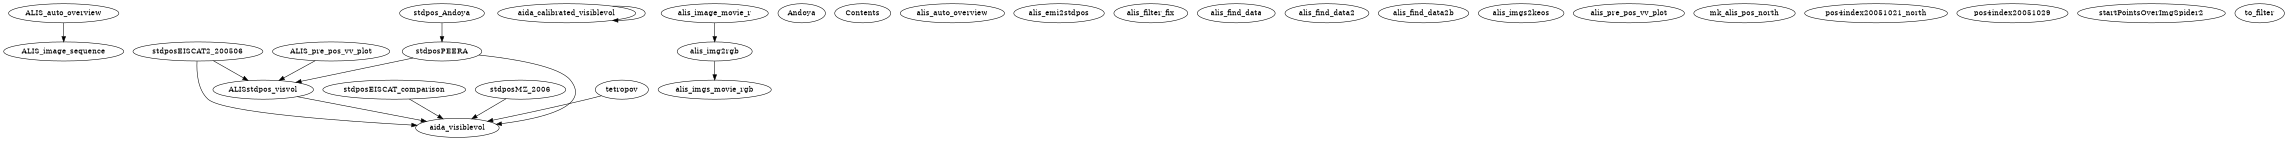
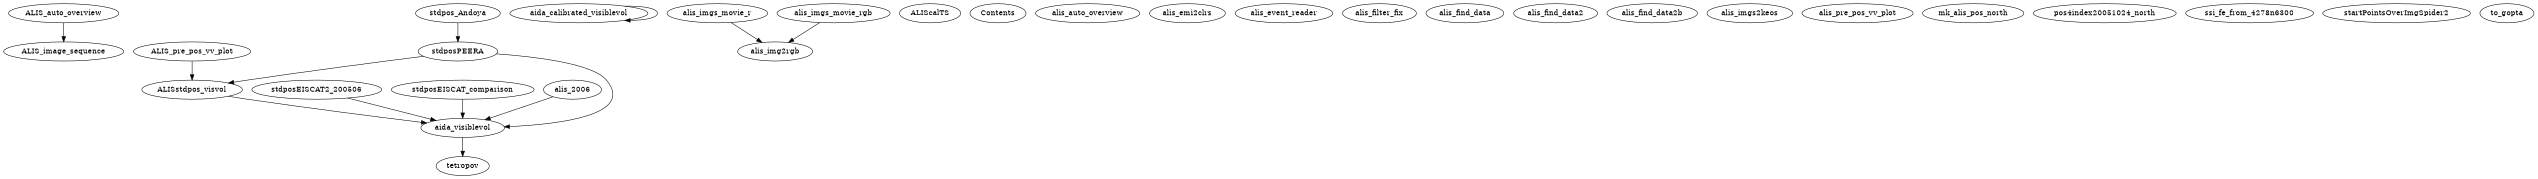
(715, 13) -> (717, 13)
(802, 13) -> (930, 13)
(1059, 13) -> (1187, 13)
none -> (1284, 13)
(1876, 13) -> (2105, 13)
(2012, 13) -> none
none -> (2250, 13)
(2260, 13) -> (2507, 13)
(715, 68) -> (806, 31)
(228, 69) -> none
(521, 90) -> (573, 90)
(547, 109) -> (463, 144)
